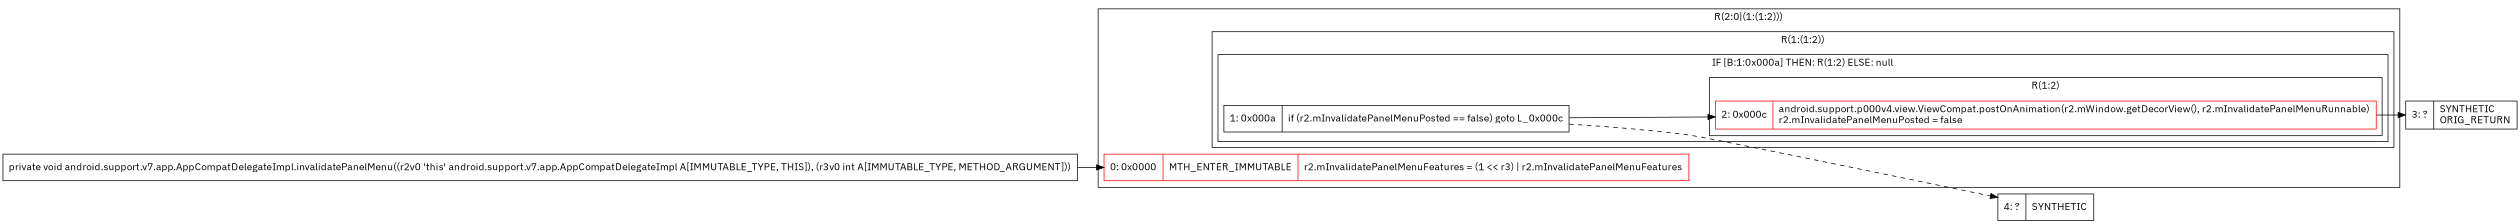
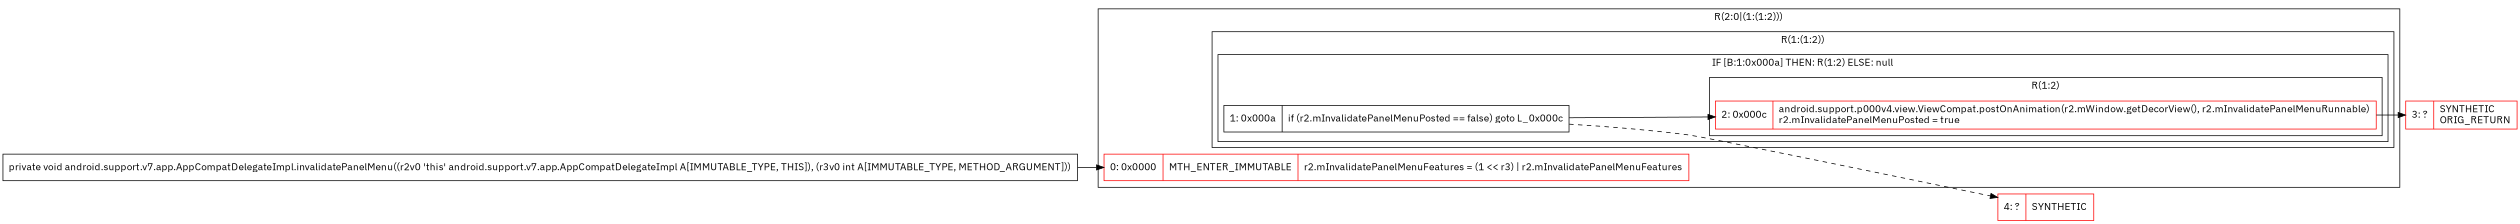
(2461, 115) -> (2461, 115)
(1871, 120) -> (1870, 120)
(2046, 207) -> (2046, 207)
